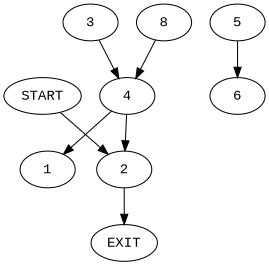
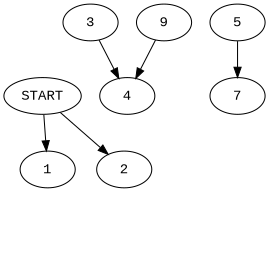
(164, 22) -> (164, 22)
(238, 96) -> (238, 96)
(126, 128) -> none
(91, 129) -> (45, 128)
(124, 243) -> none
